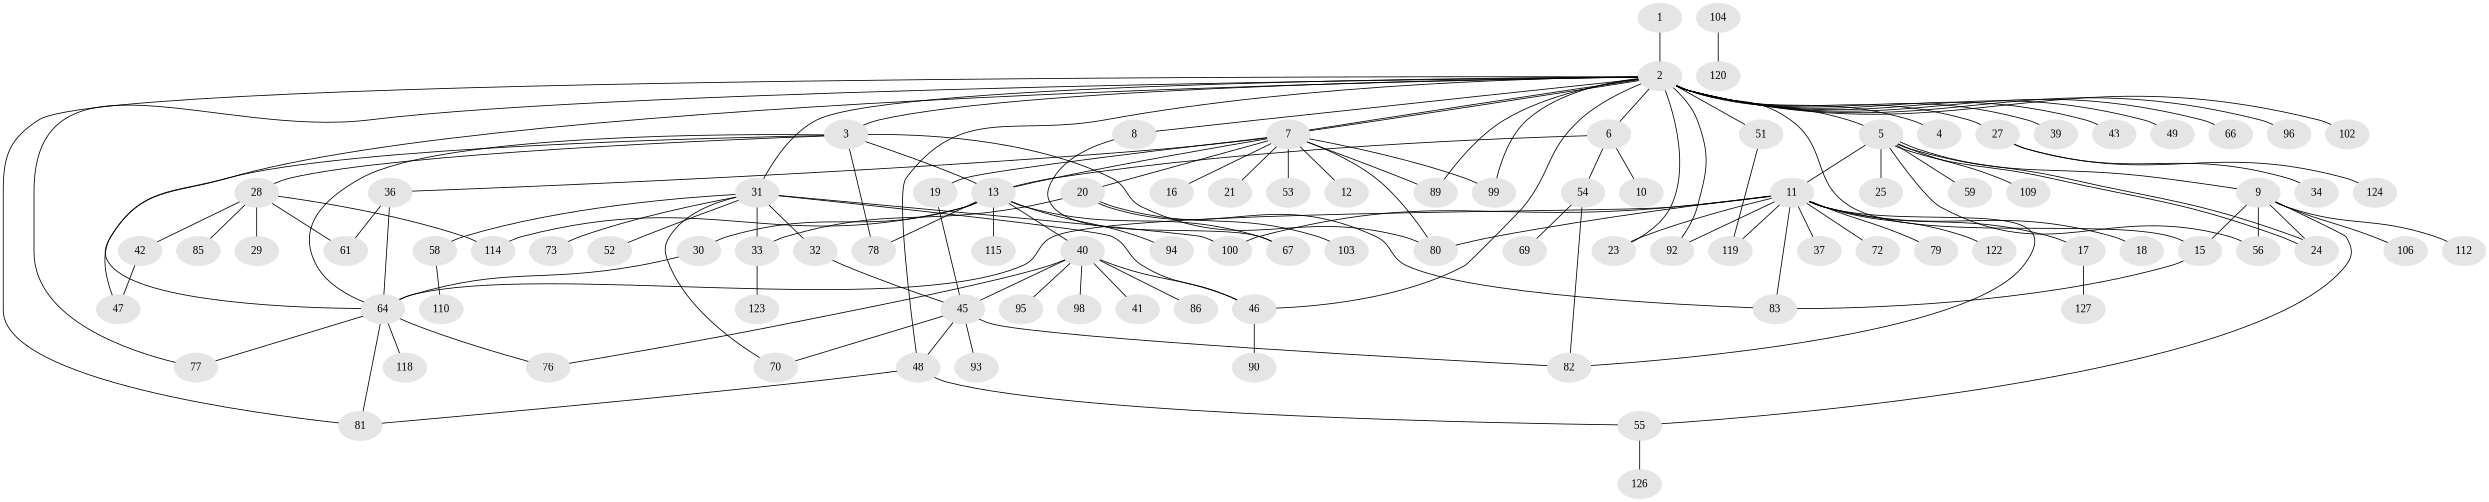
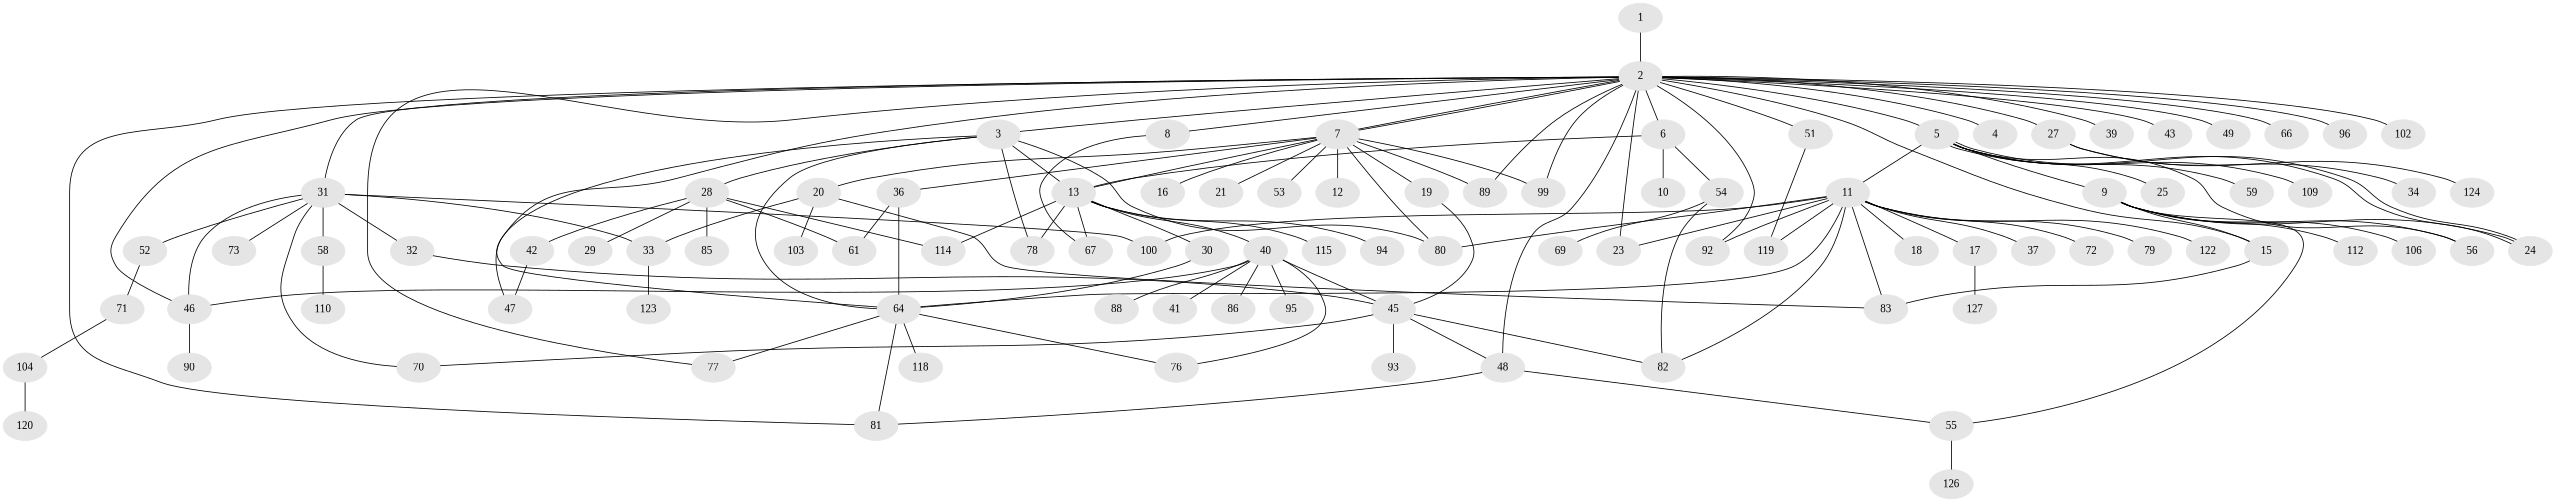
none -> (122, 309)
(1079, 309) -> (1117, 309)
